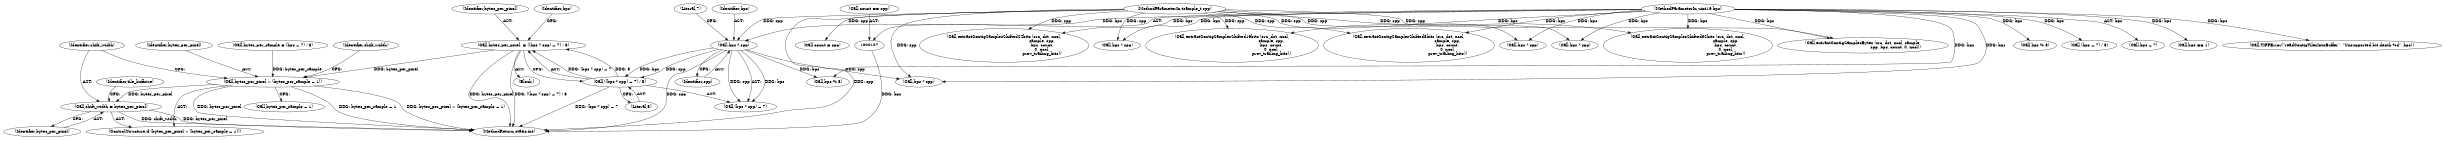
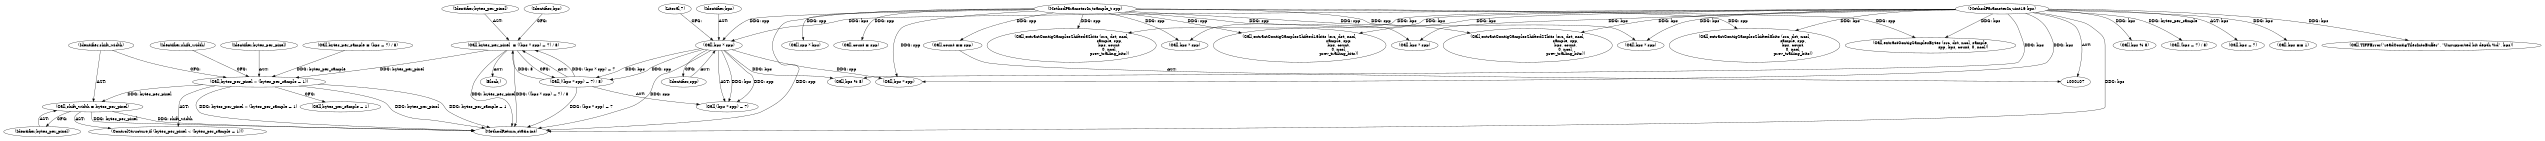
(2054, 21) -> (2173, 21)
none -> (1007, 22)
none -> (805, 45)
(130, 82) -> none
(641, 107) -> none
(746, 129) -> (1400, 127)
